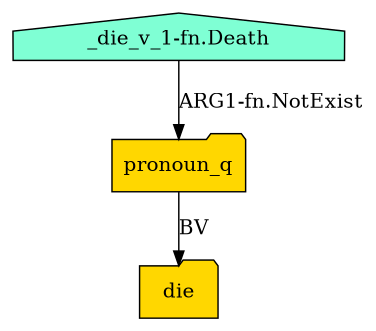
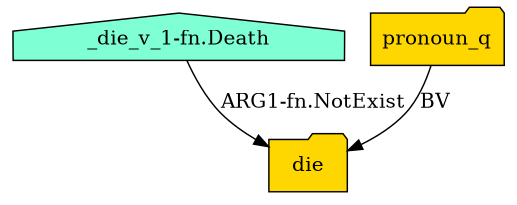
(179, 93) -> (214, 106)
